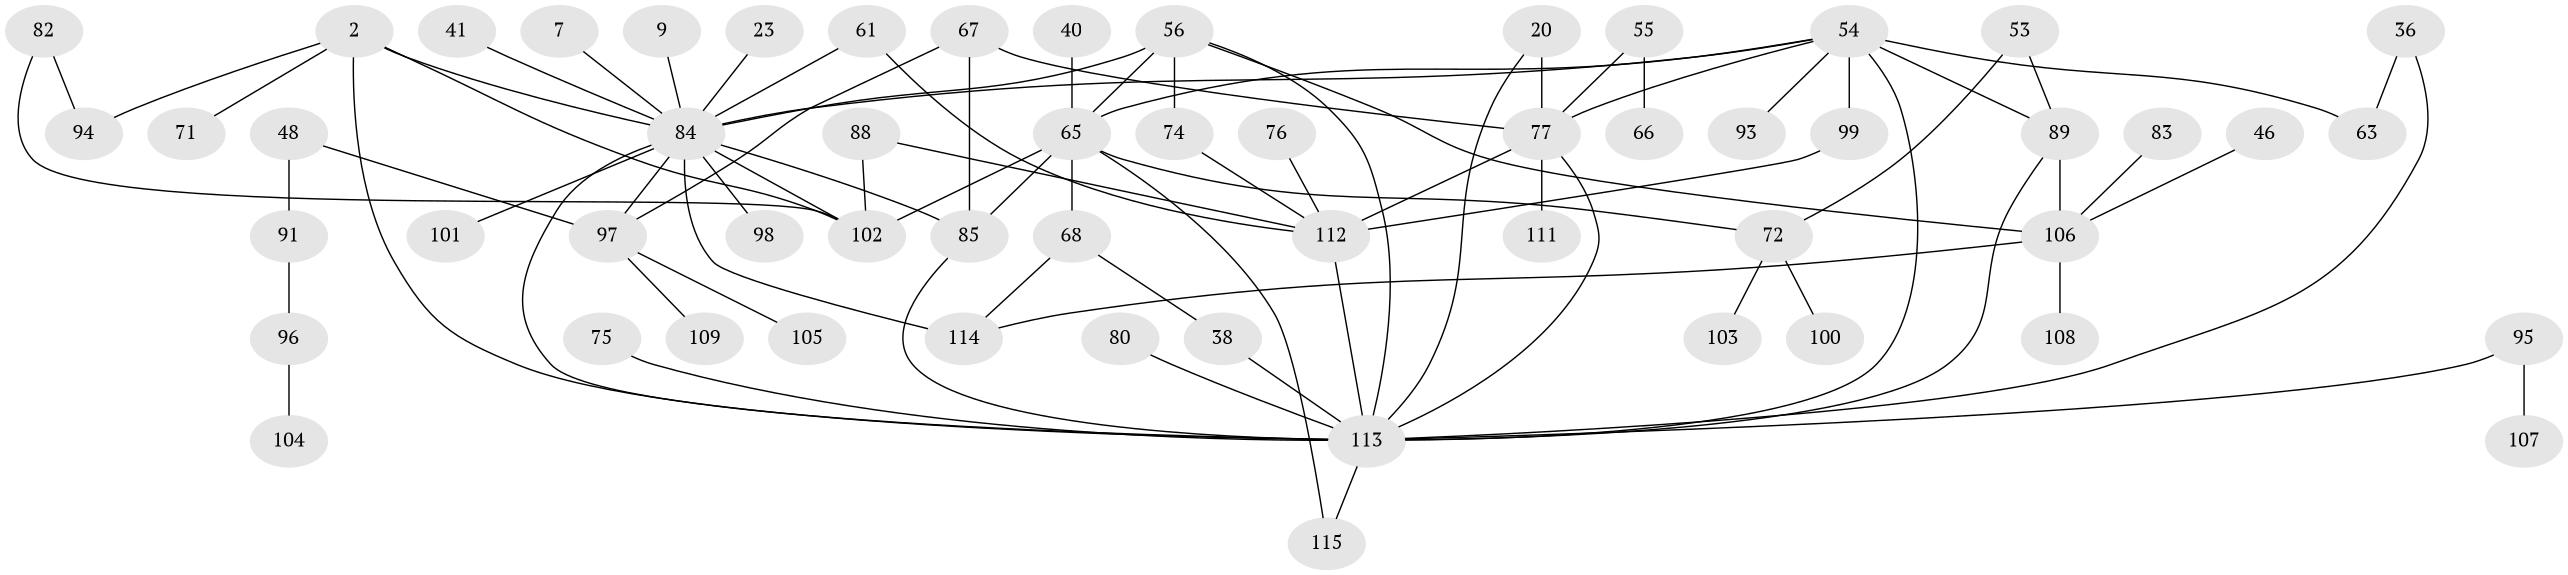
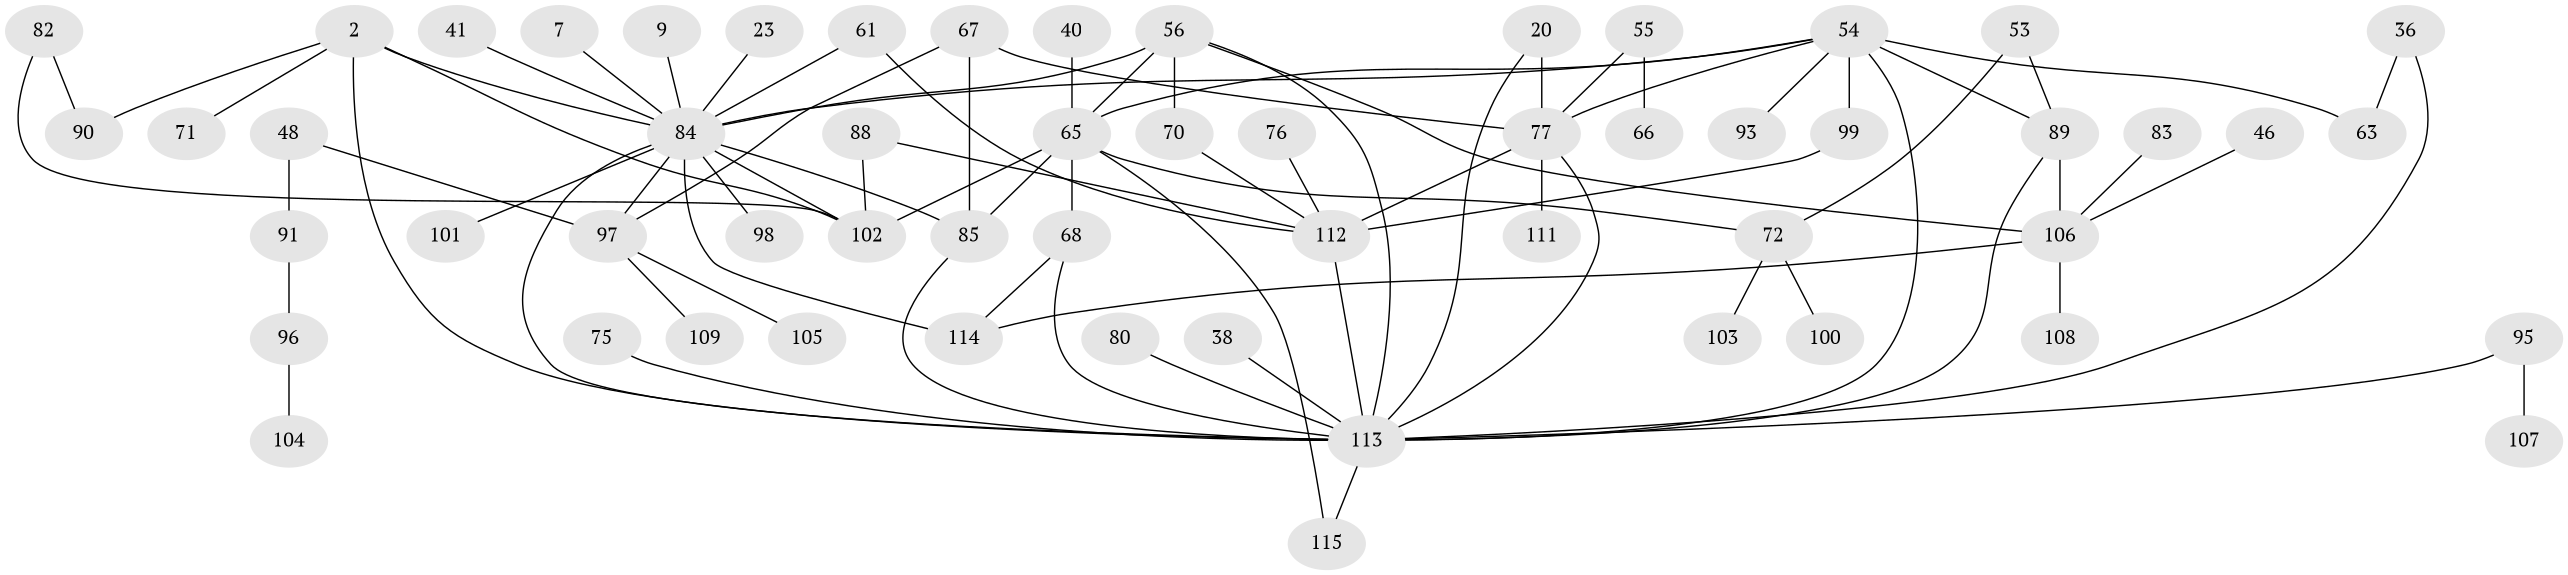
(84, 134) -> (84, 134)
(1174, 134) -> (1174, 134)
(1147, 287) -> (1142, 402)
